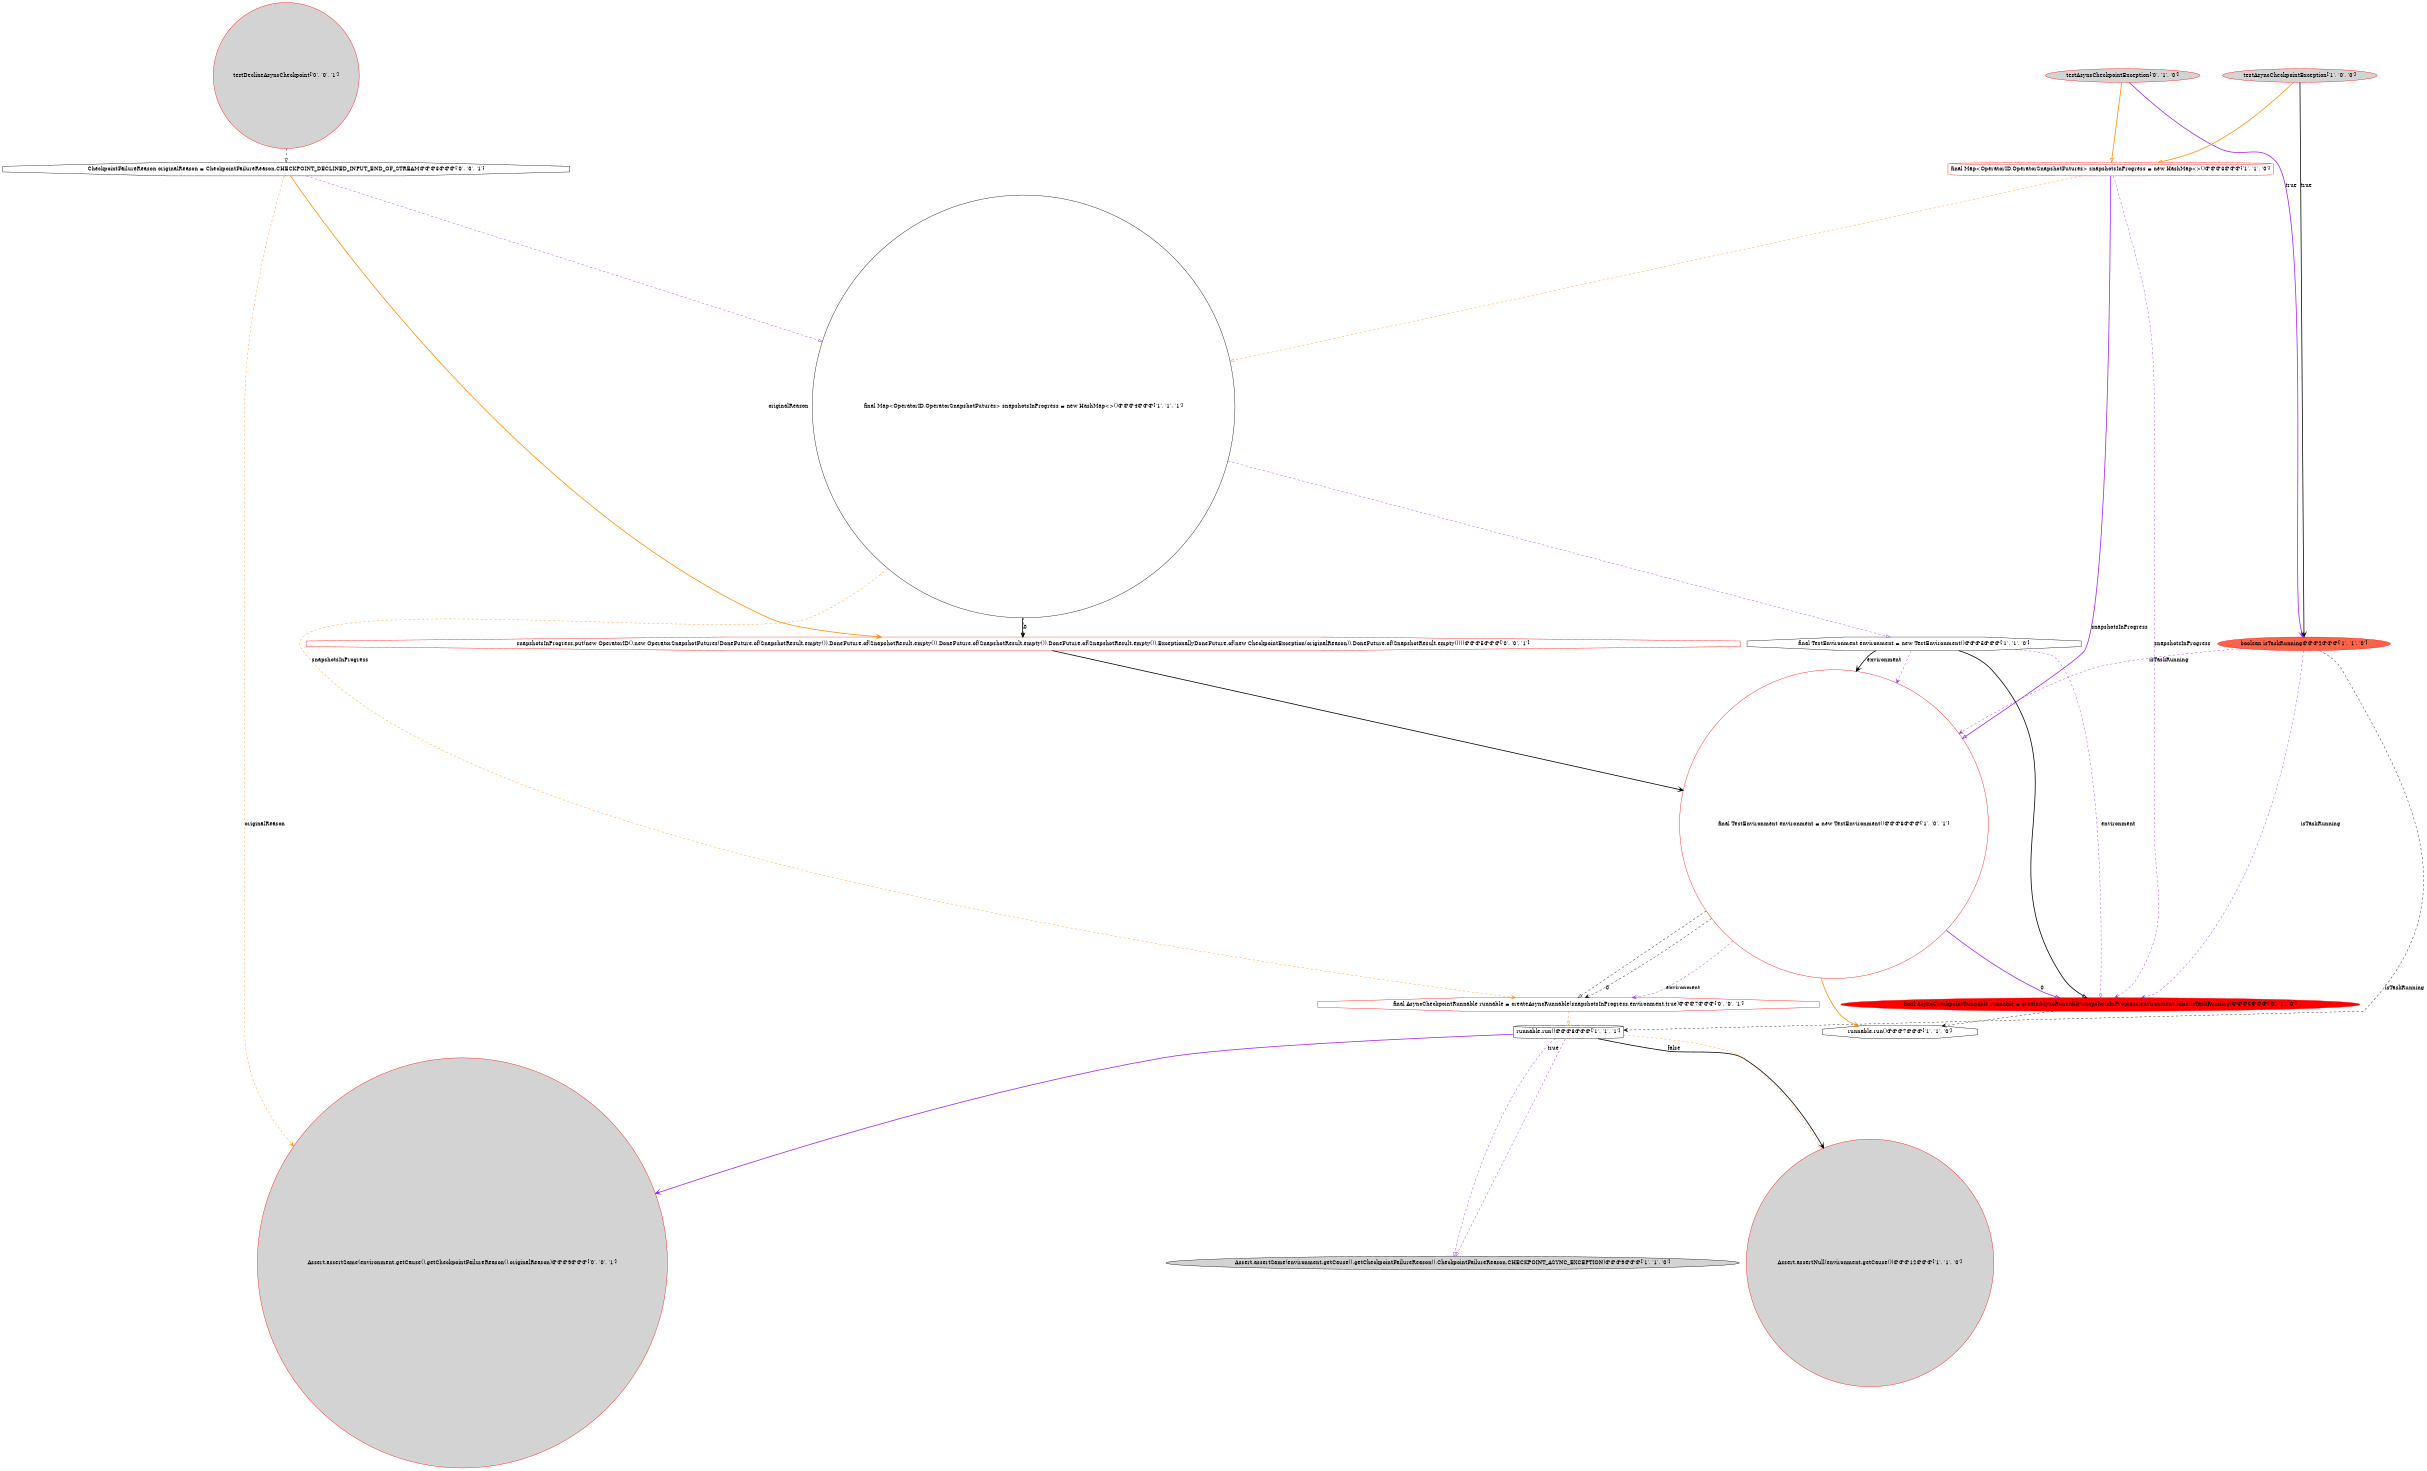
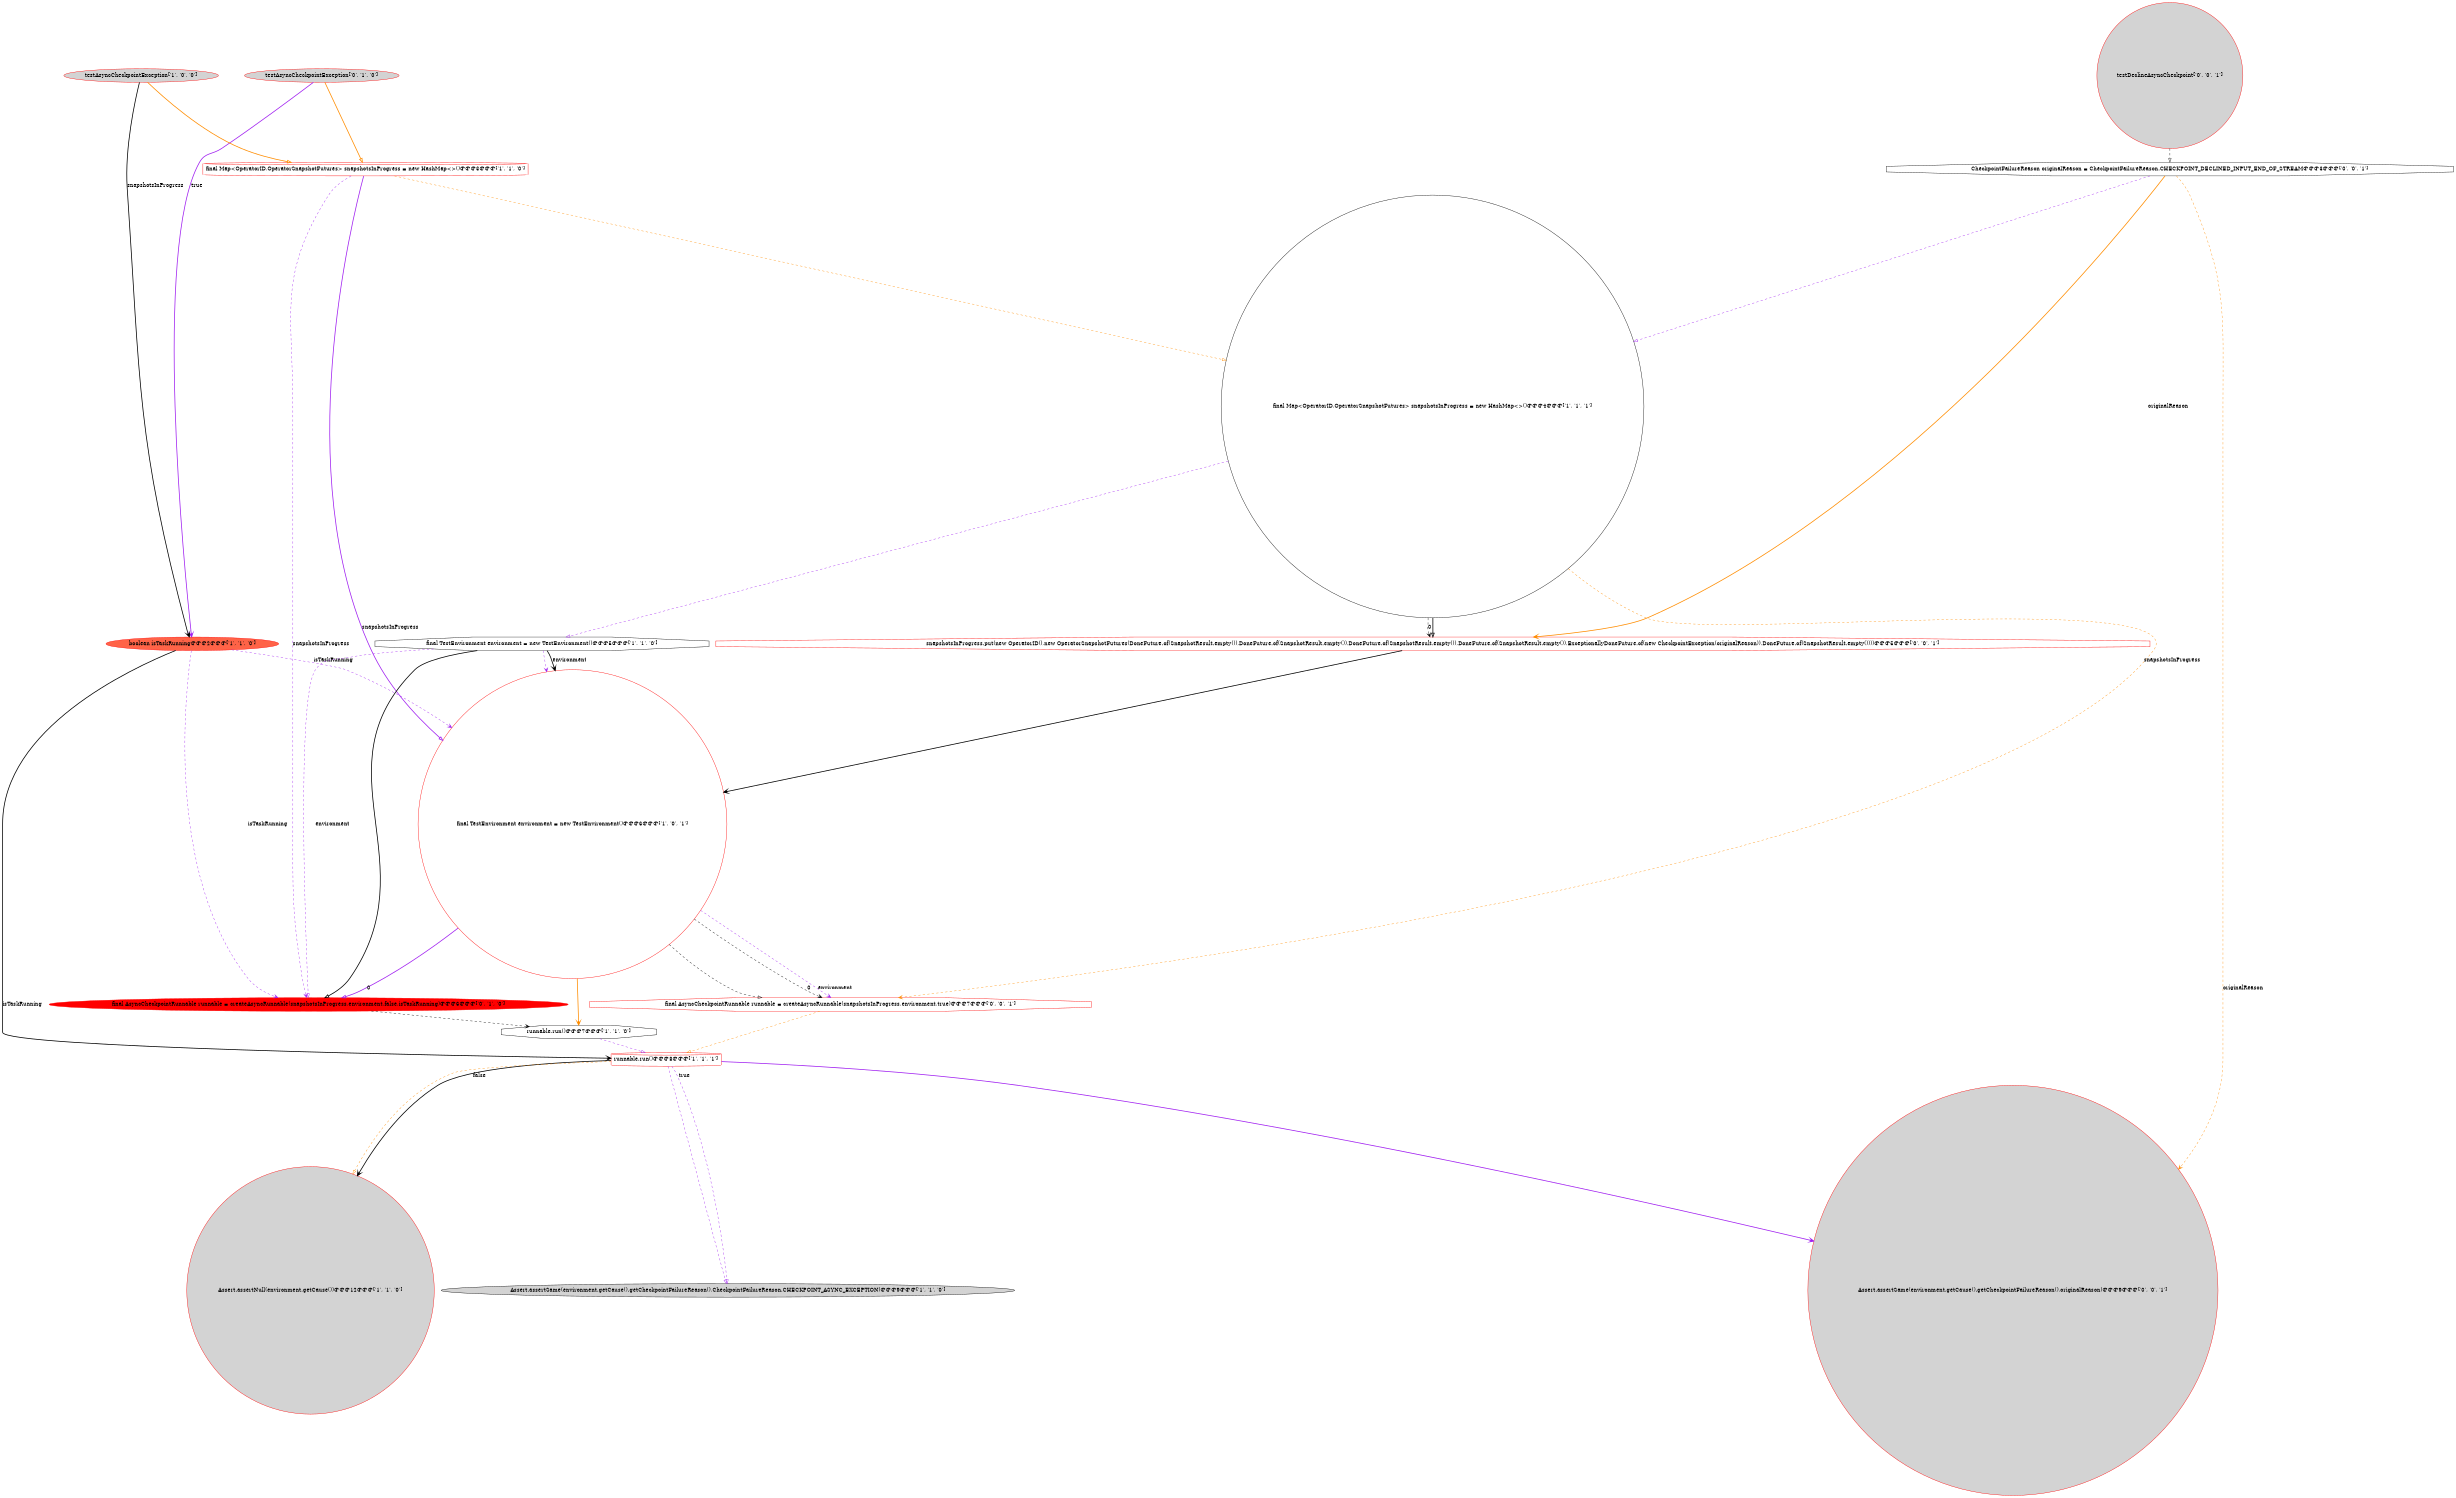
(2306, 186) -> (156, 186)
(2198, 1015) -> (71, 1042)
(1569, 1032) -> (666, 1059)
none -> (621, 1045)
